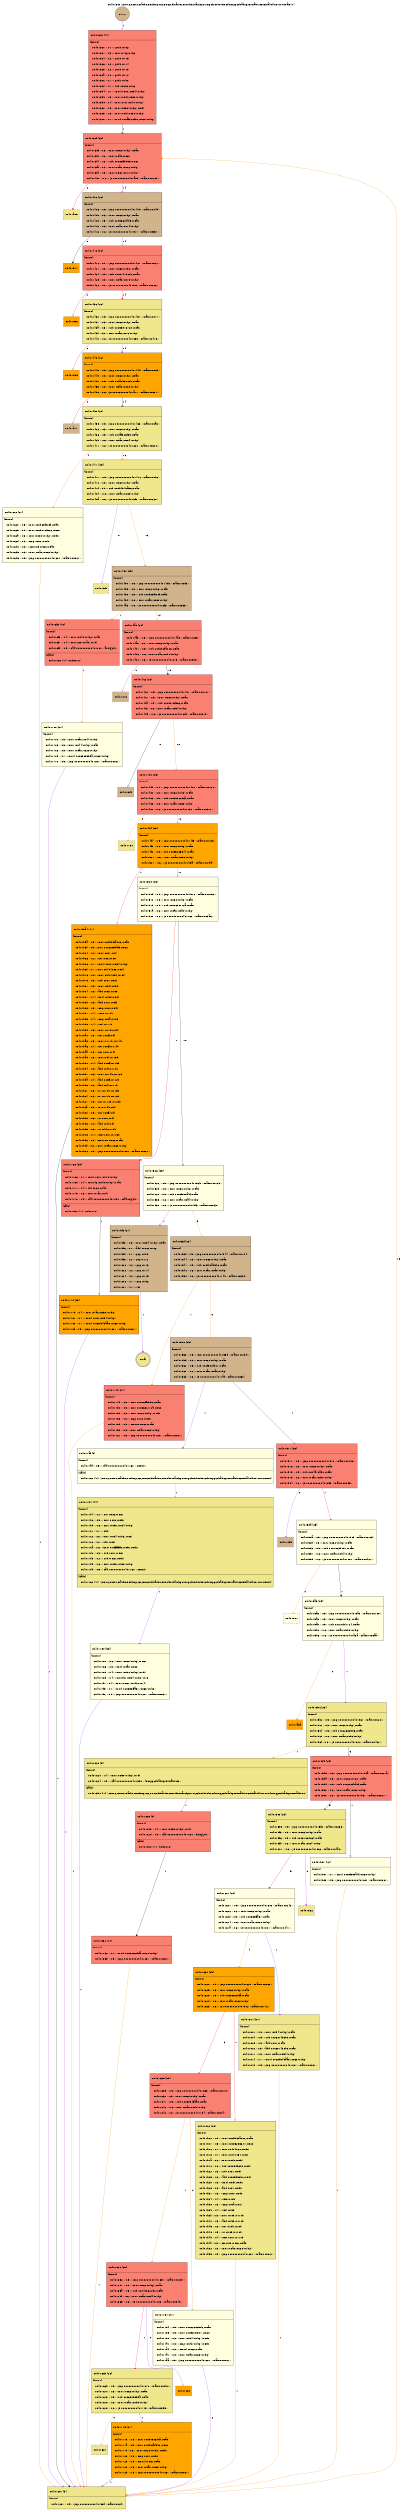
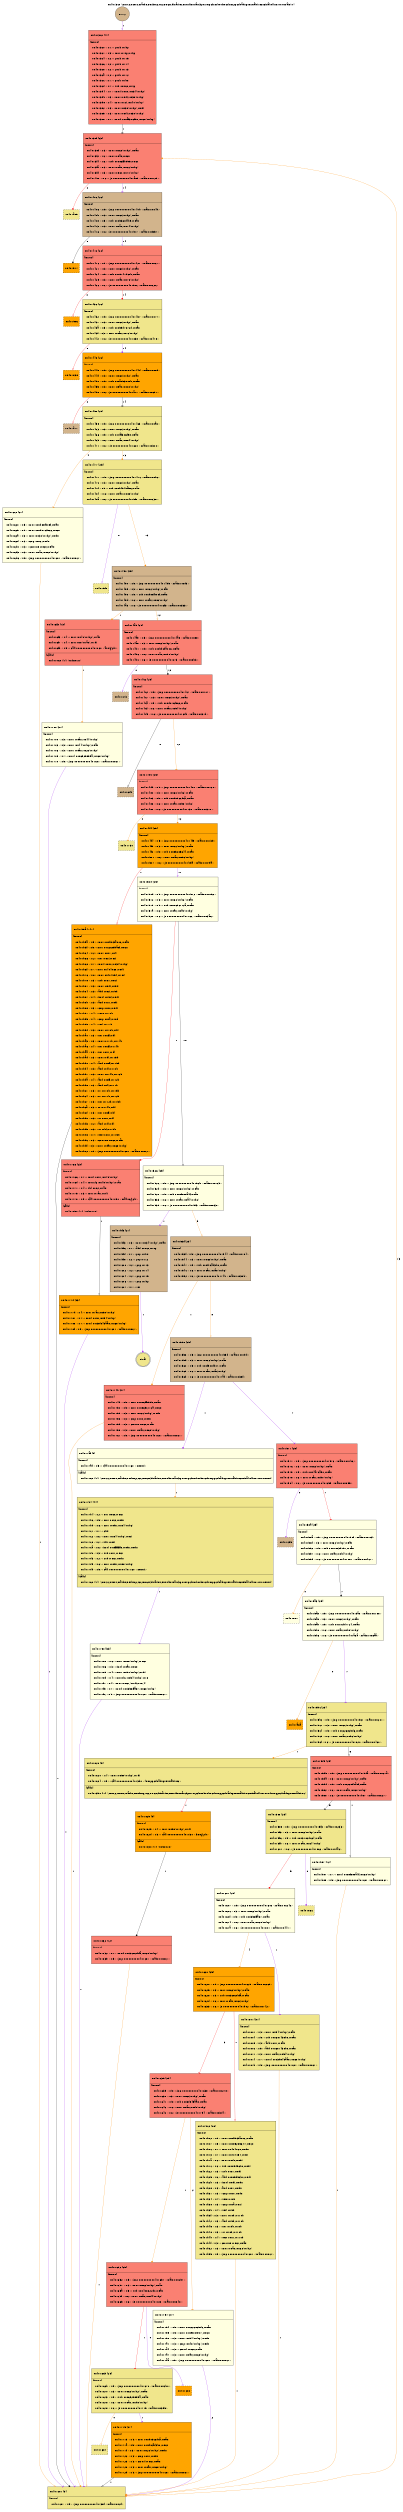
(173, 1832) -> (173, 1832)
